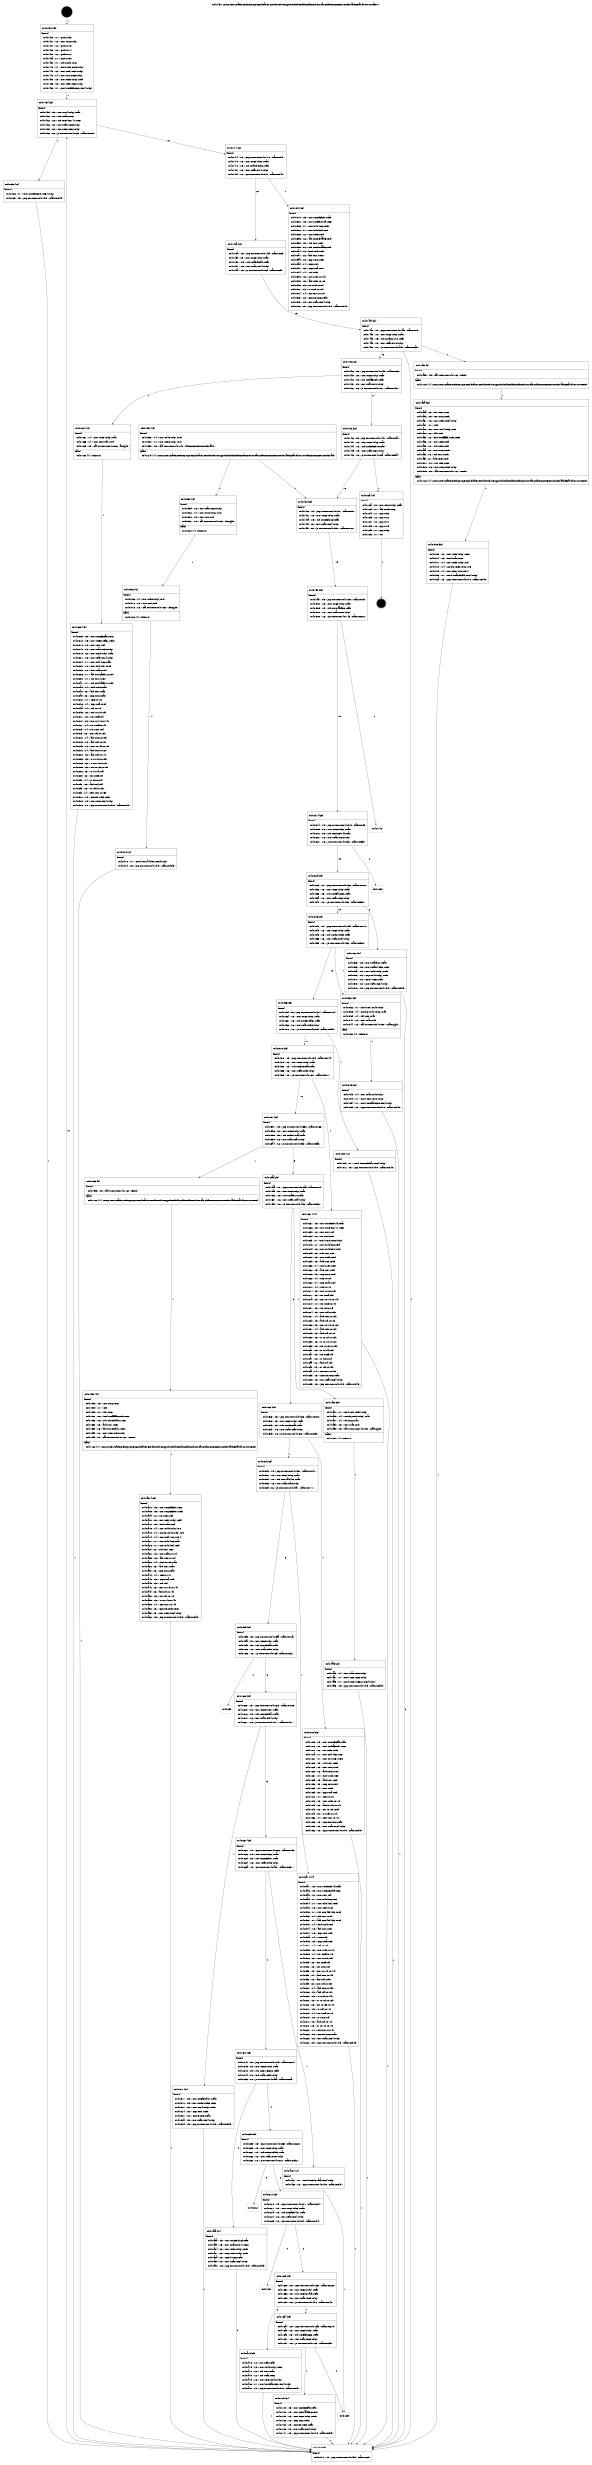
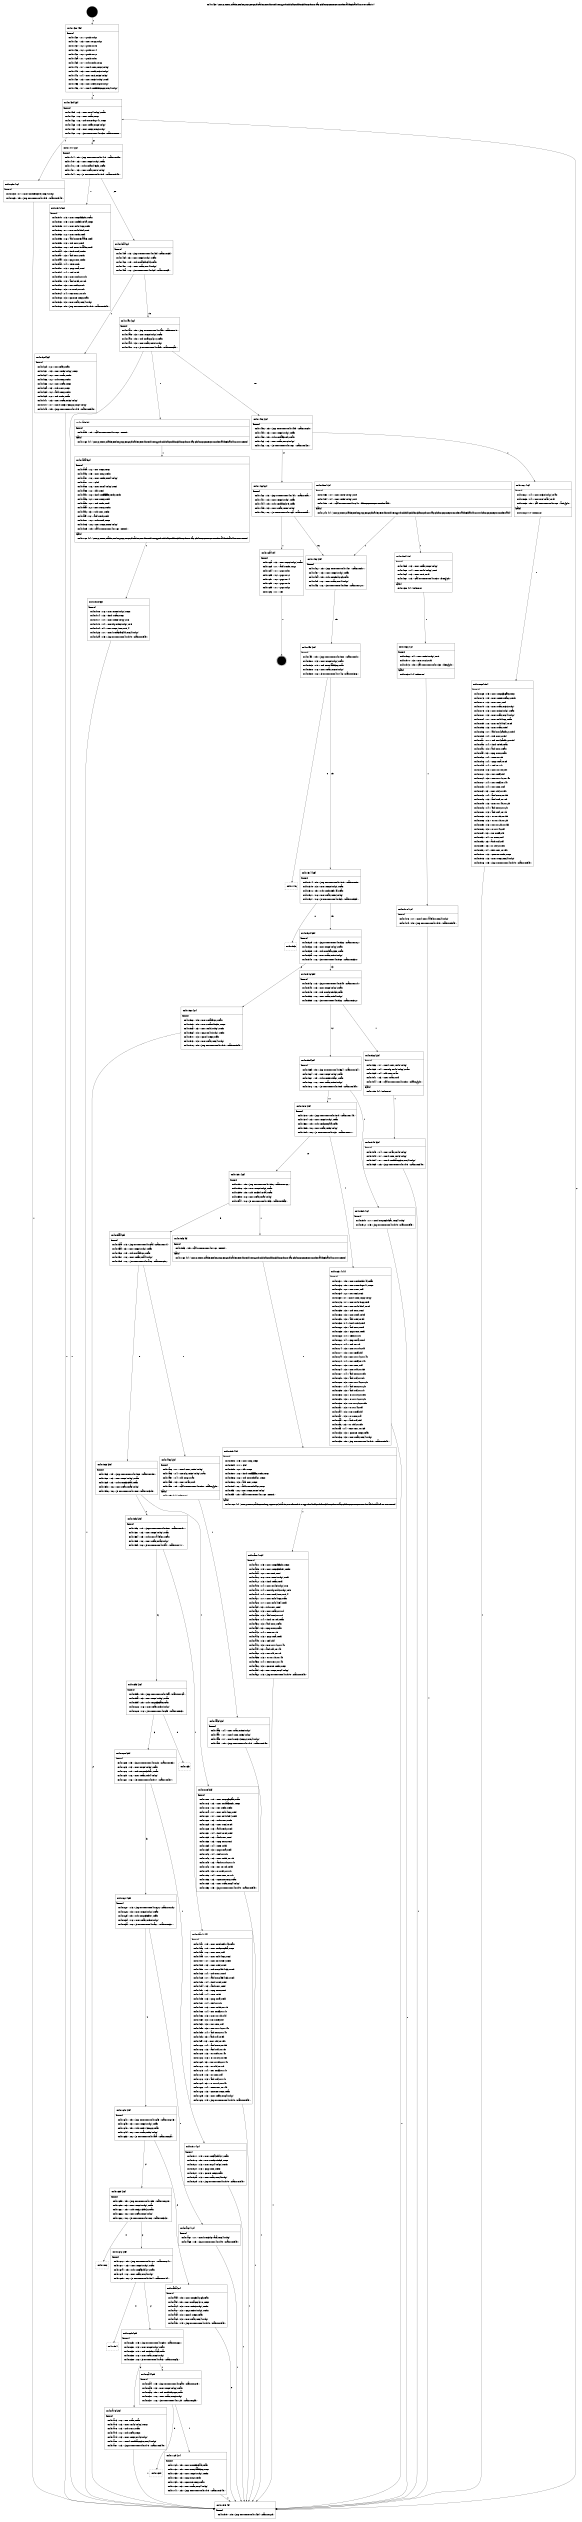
none -> (66, 383)
(344, 2297) -> (236, 2371)
